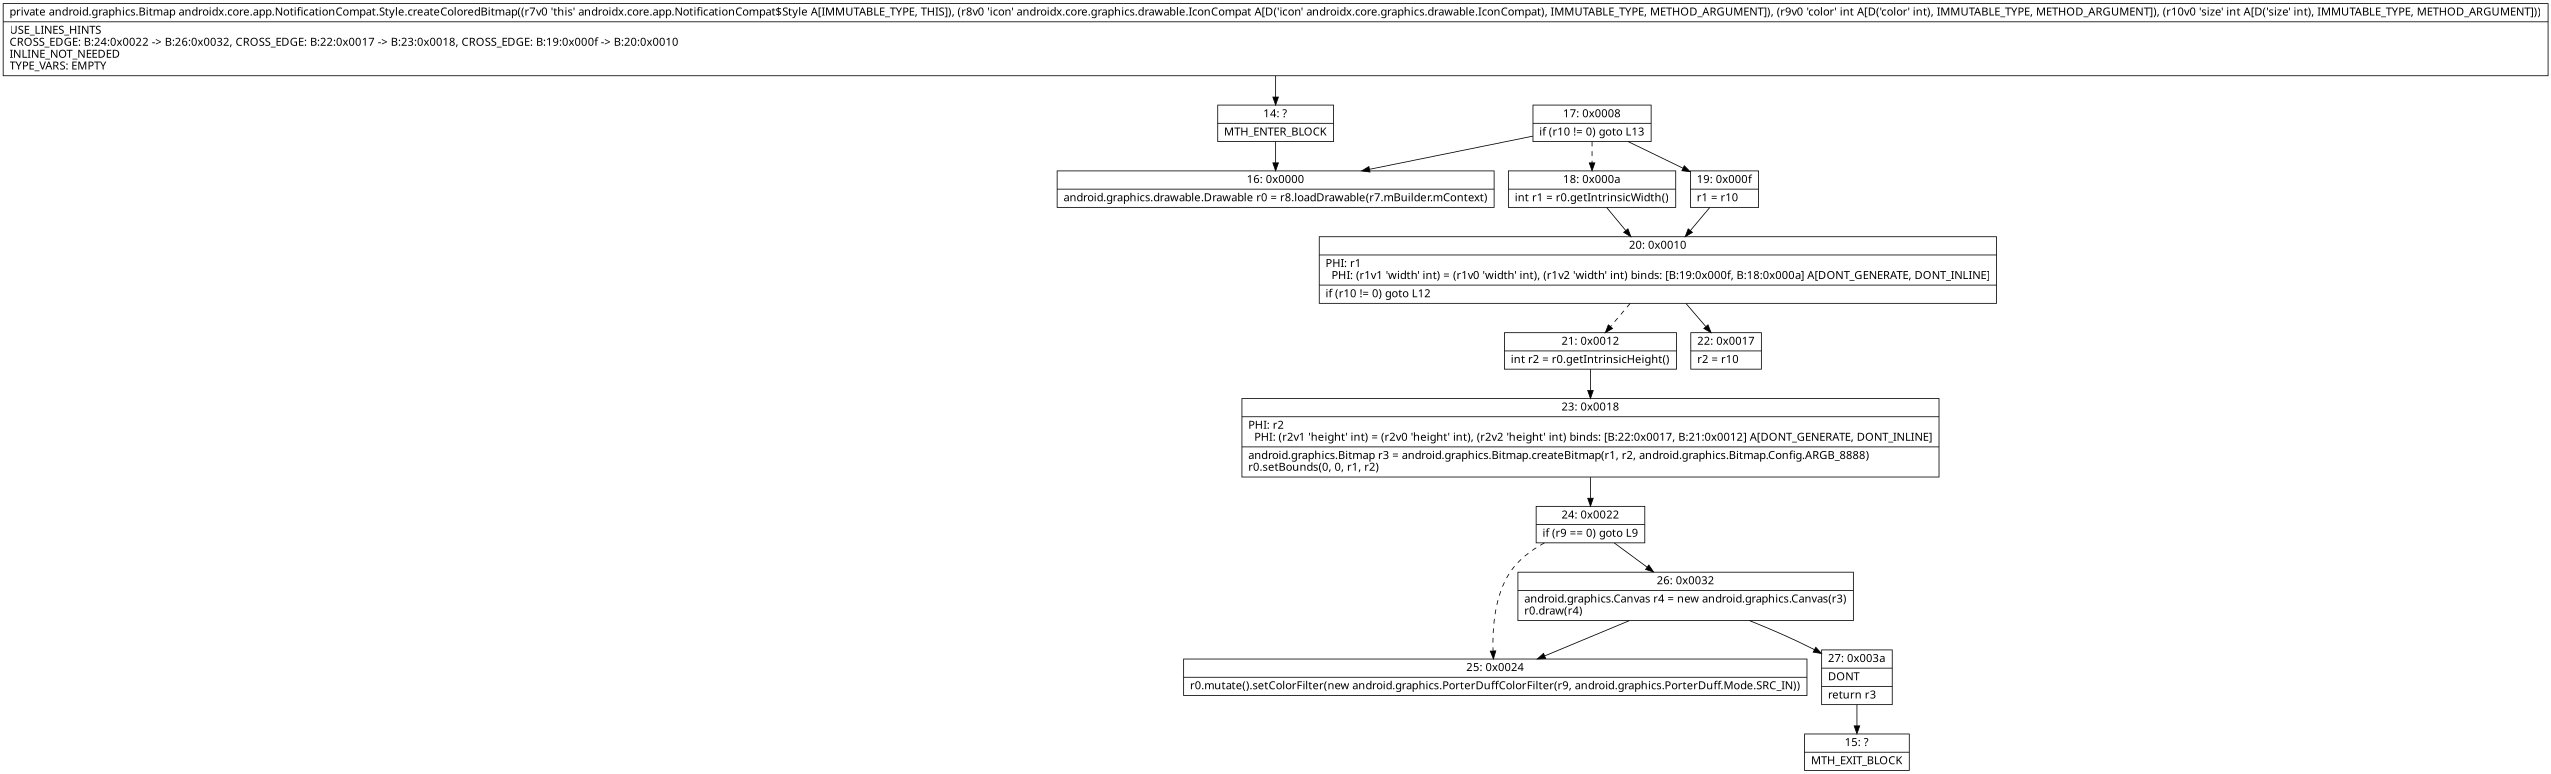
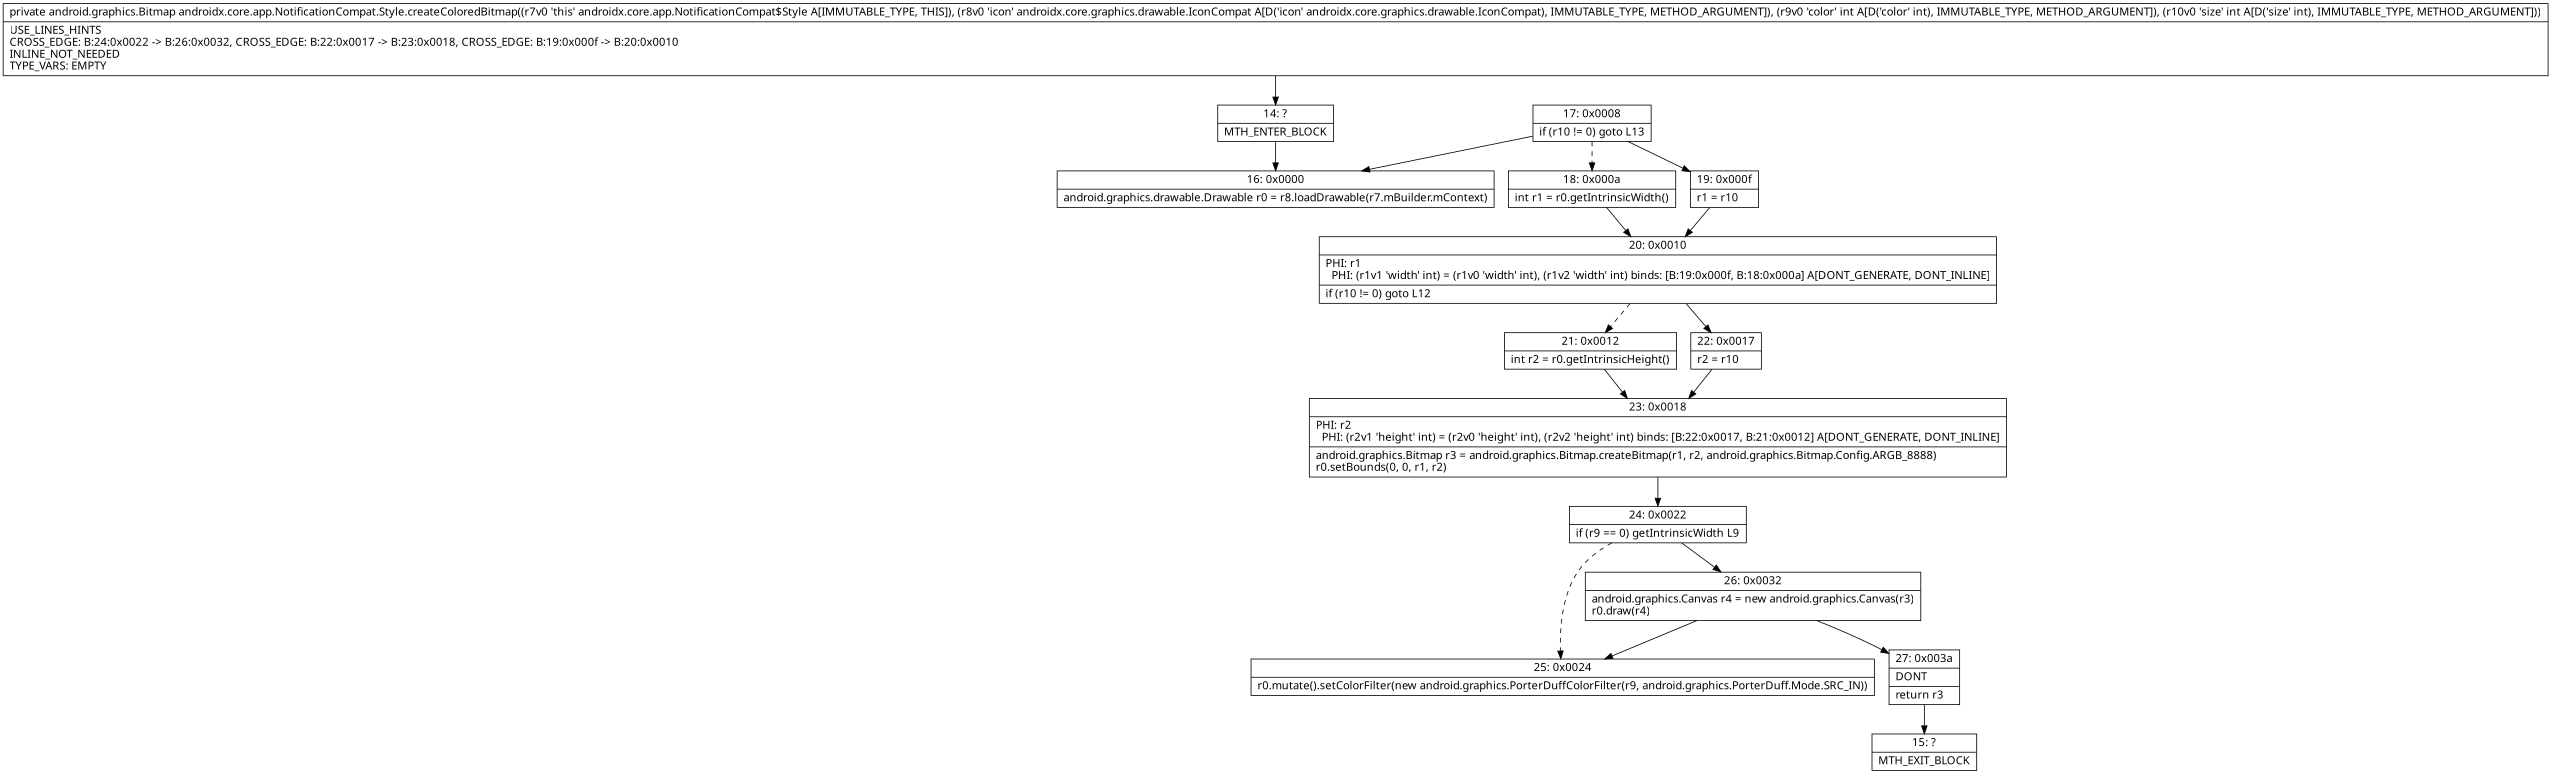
none -> (1703, 381)
(1590, 533) -> (1658, 533)
